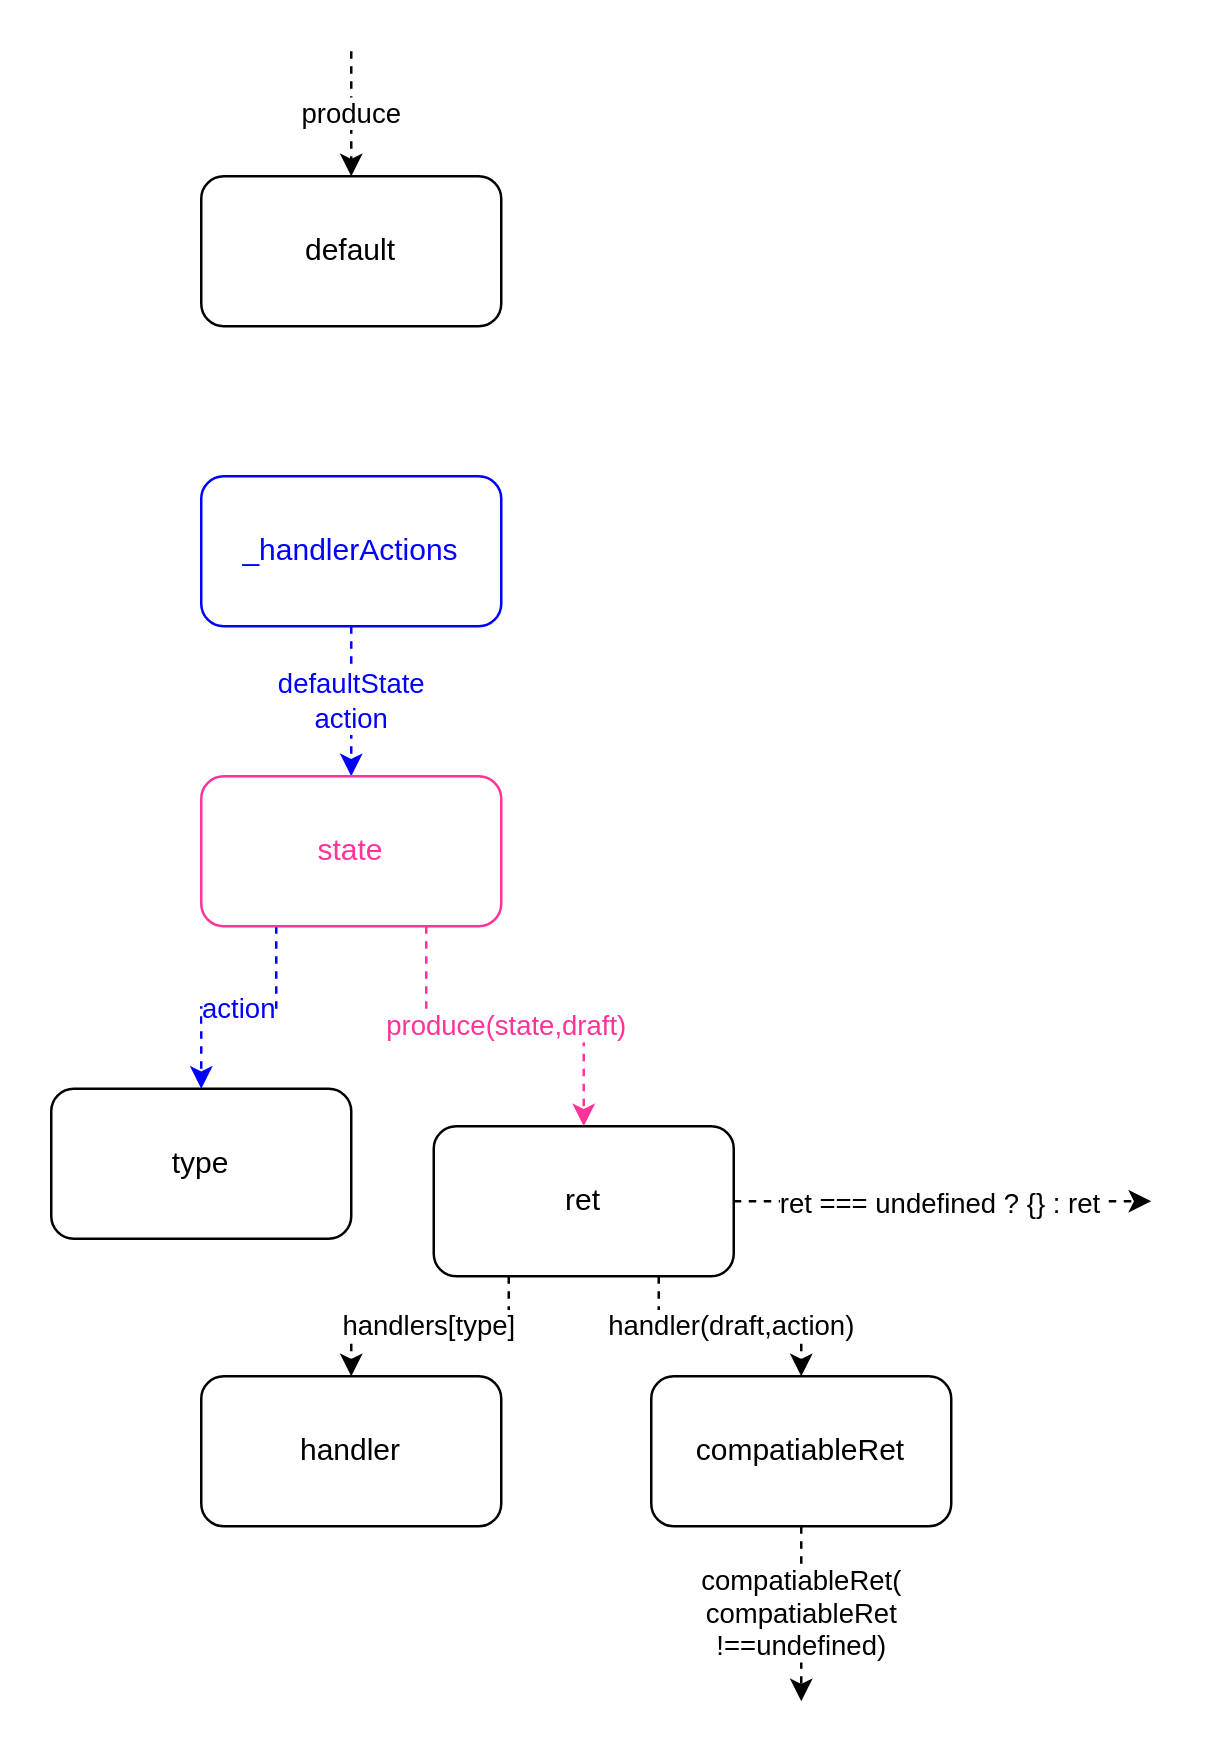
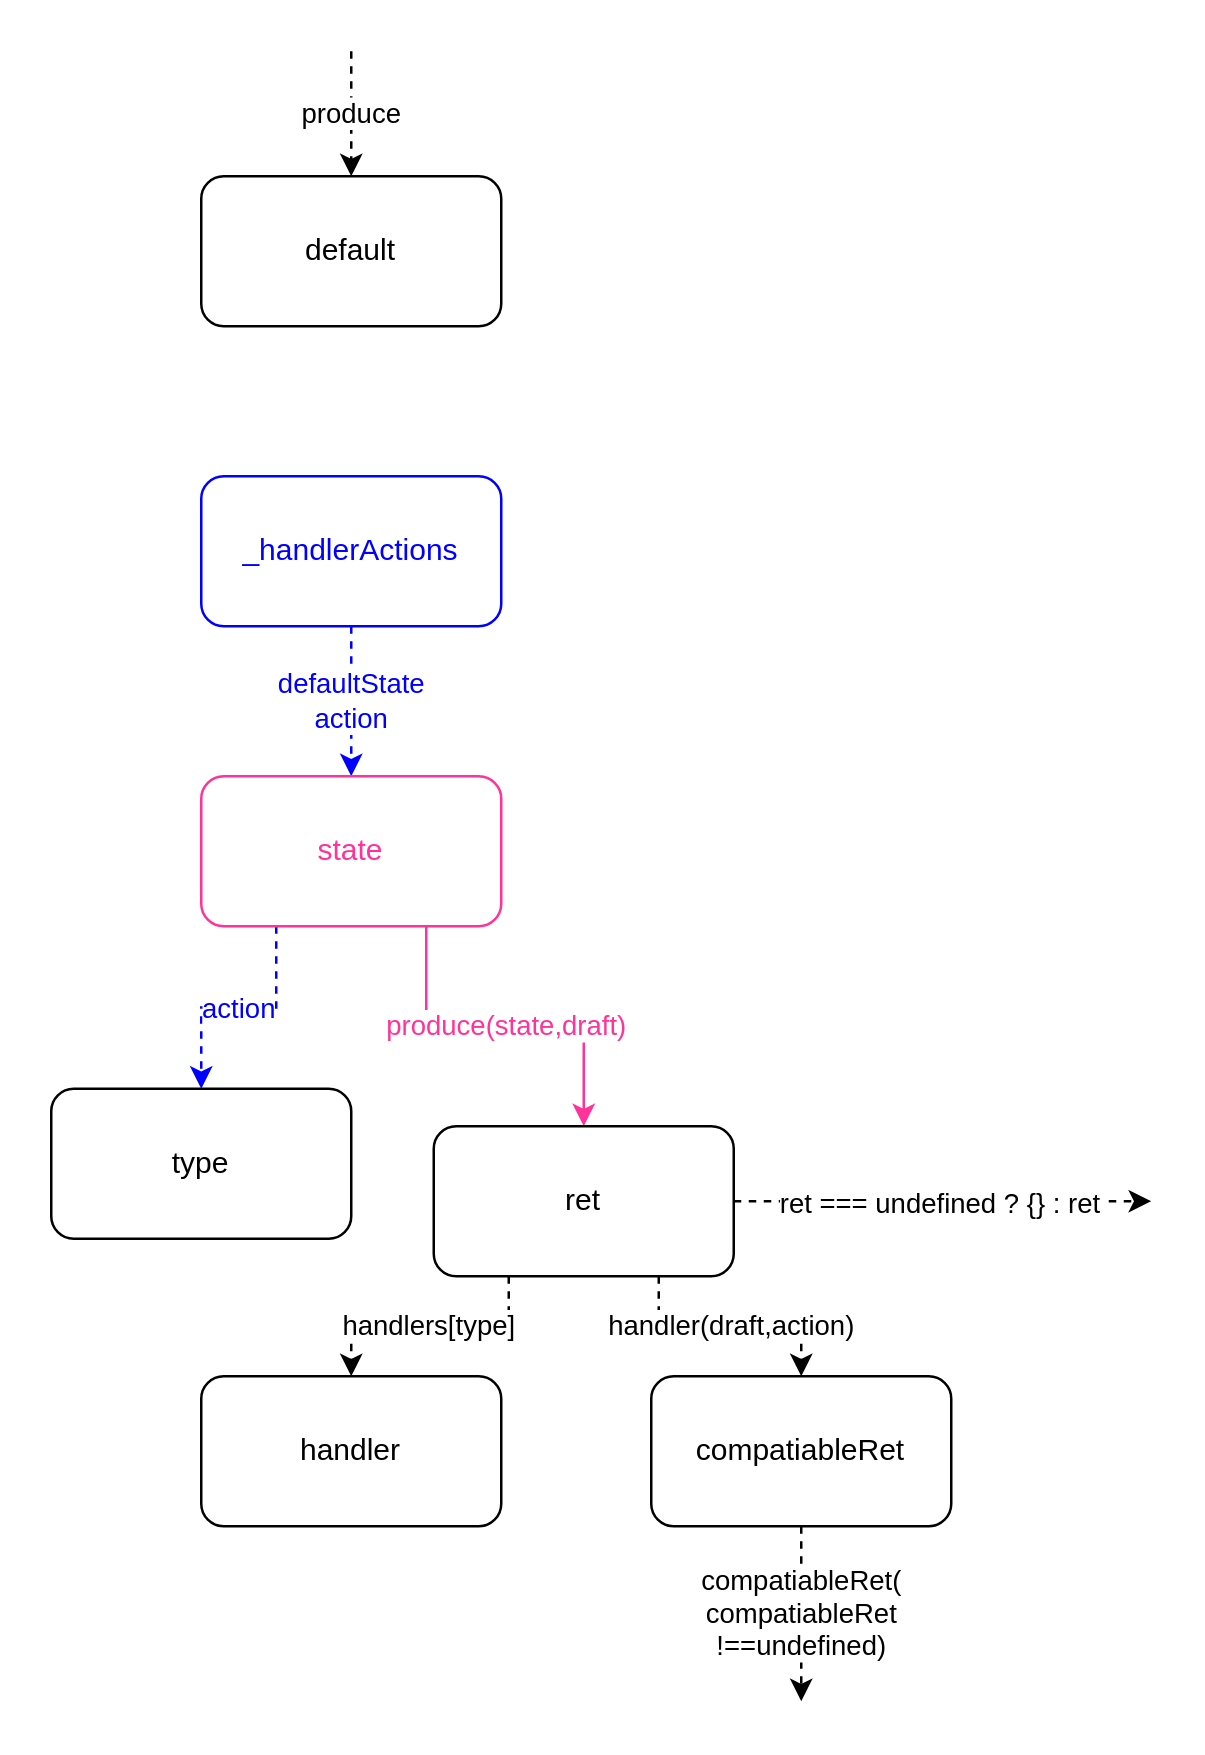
(426, 971) -> (426, 971)
